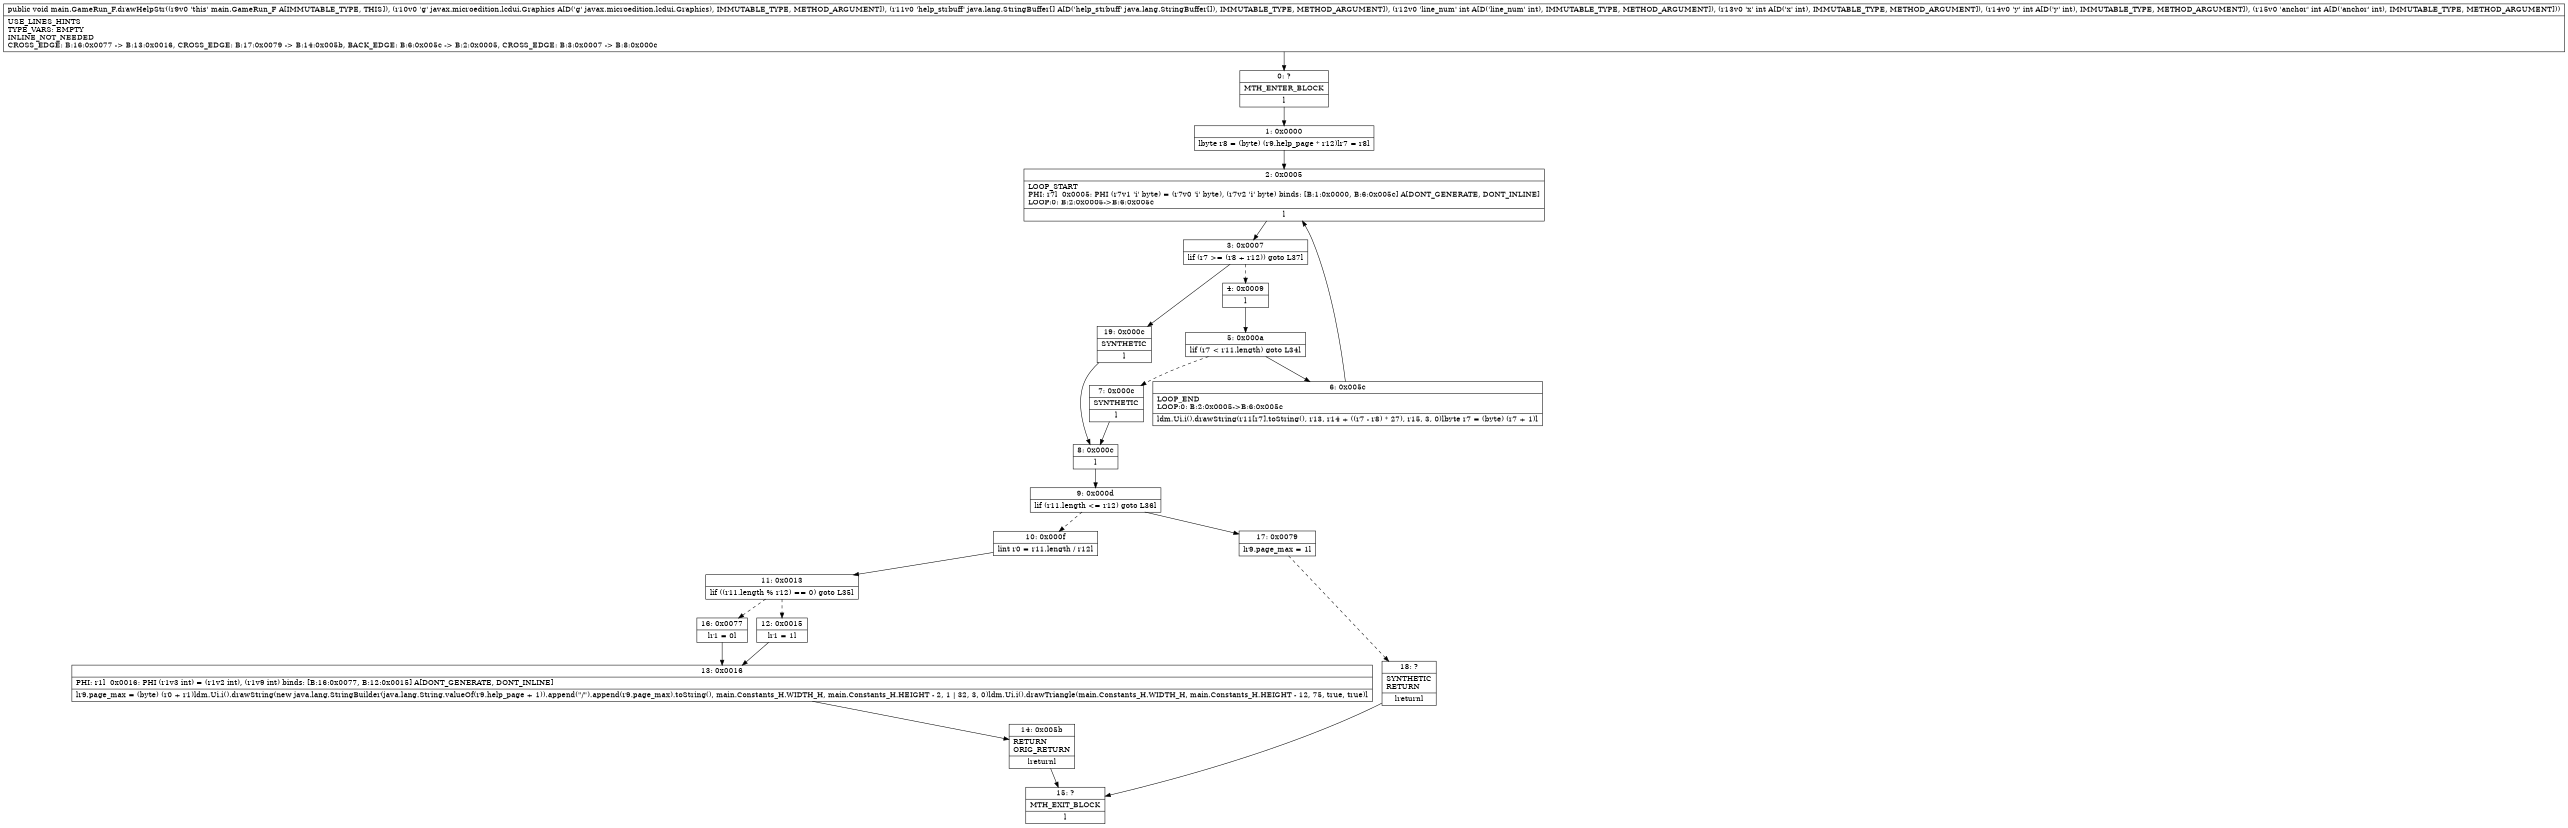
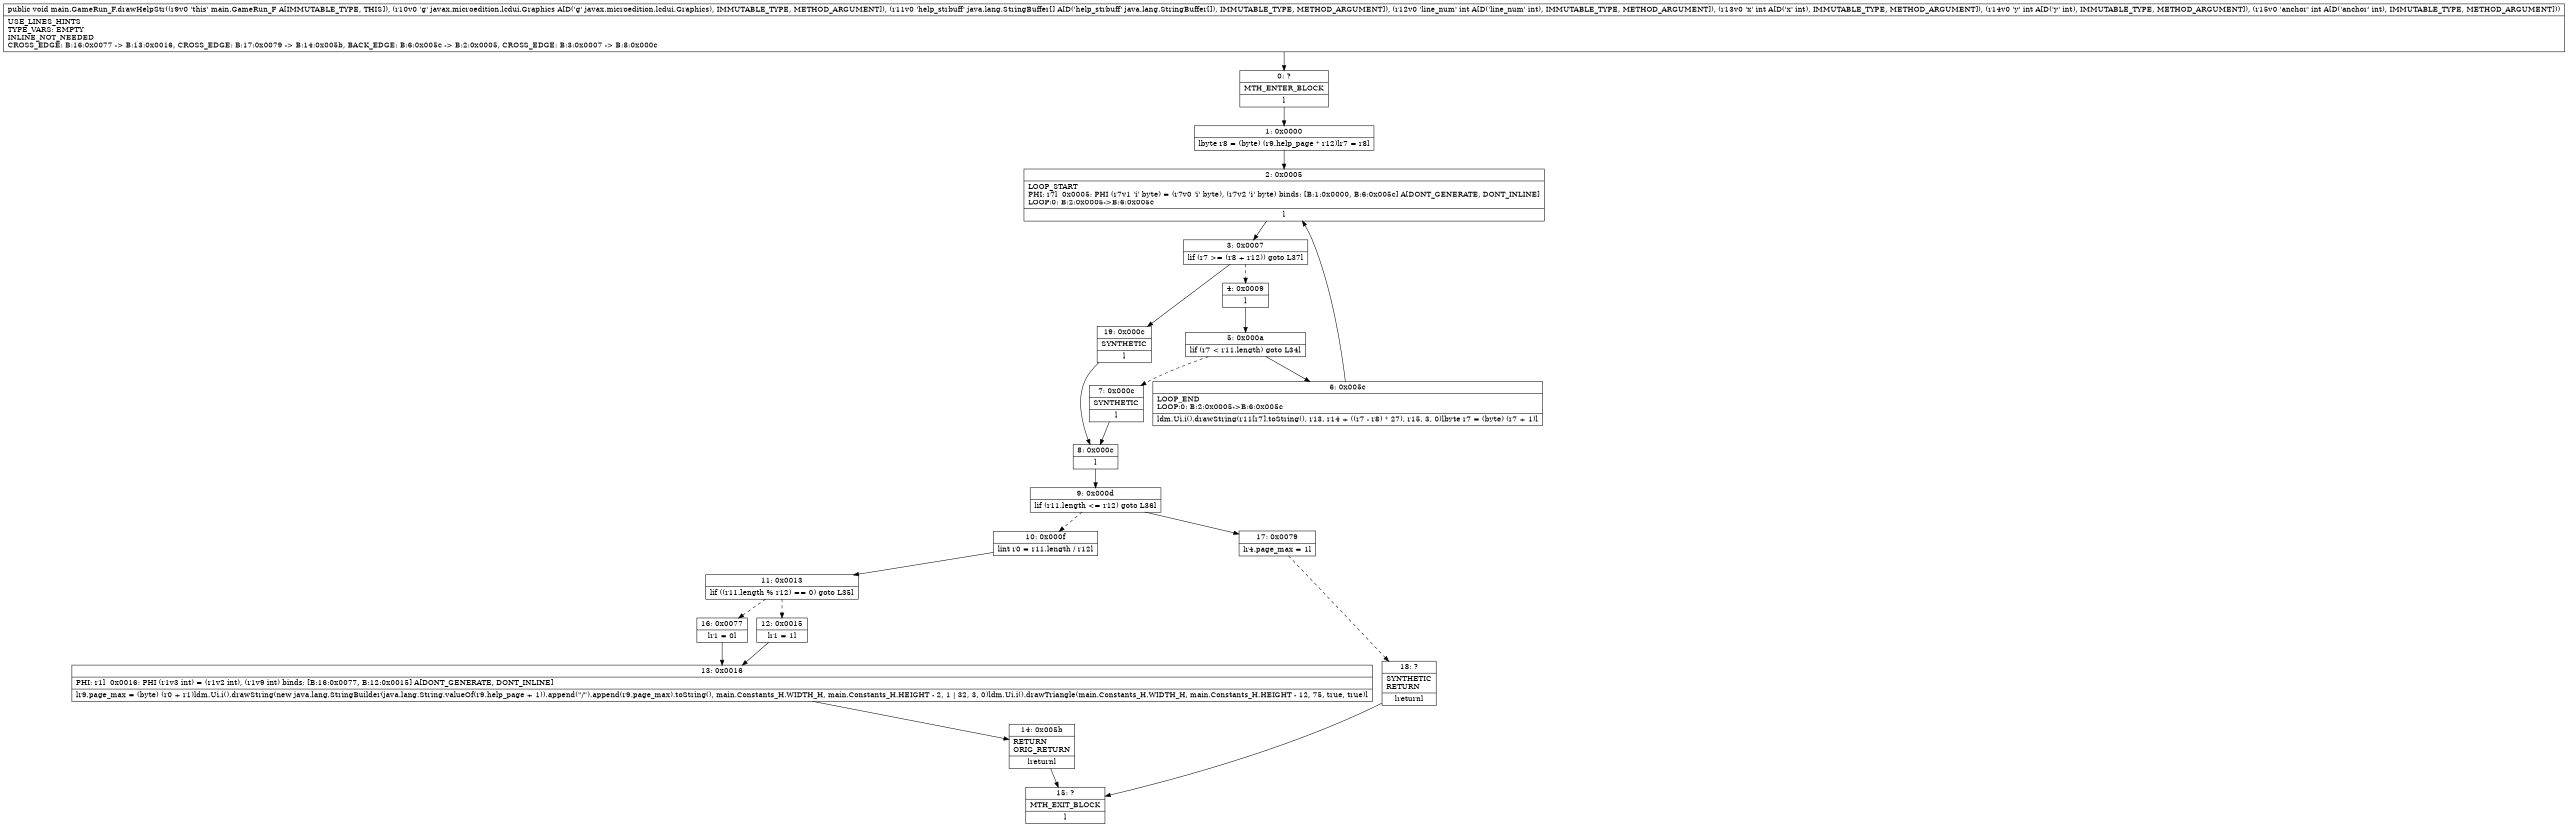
(1277, 549) -> (1277, 549)
